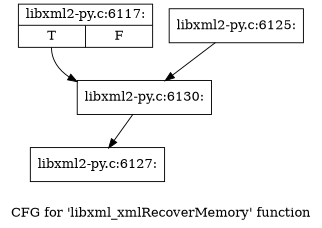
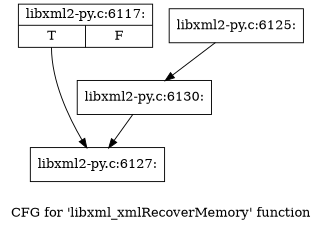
(56, 64) -> (61, 95)
